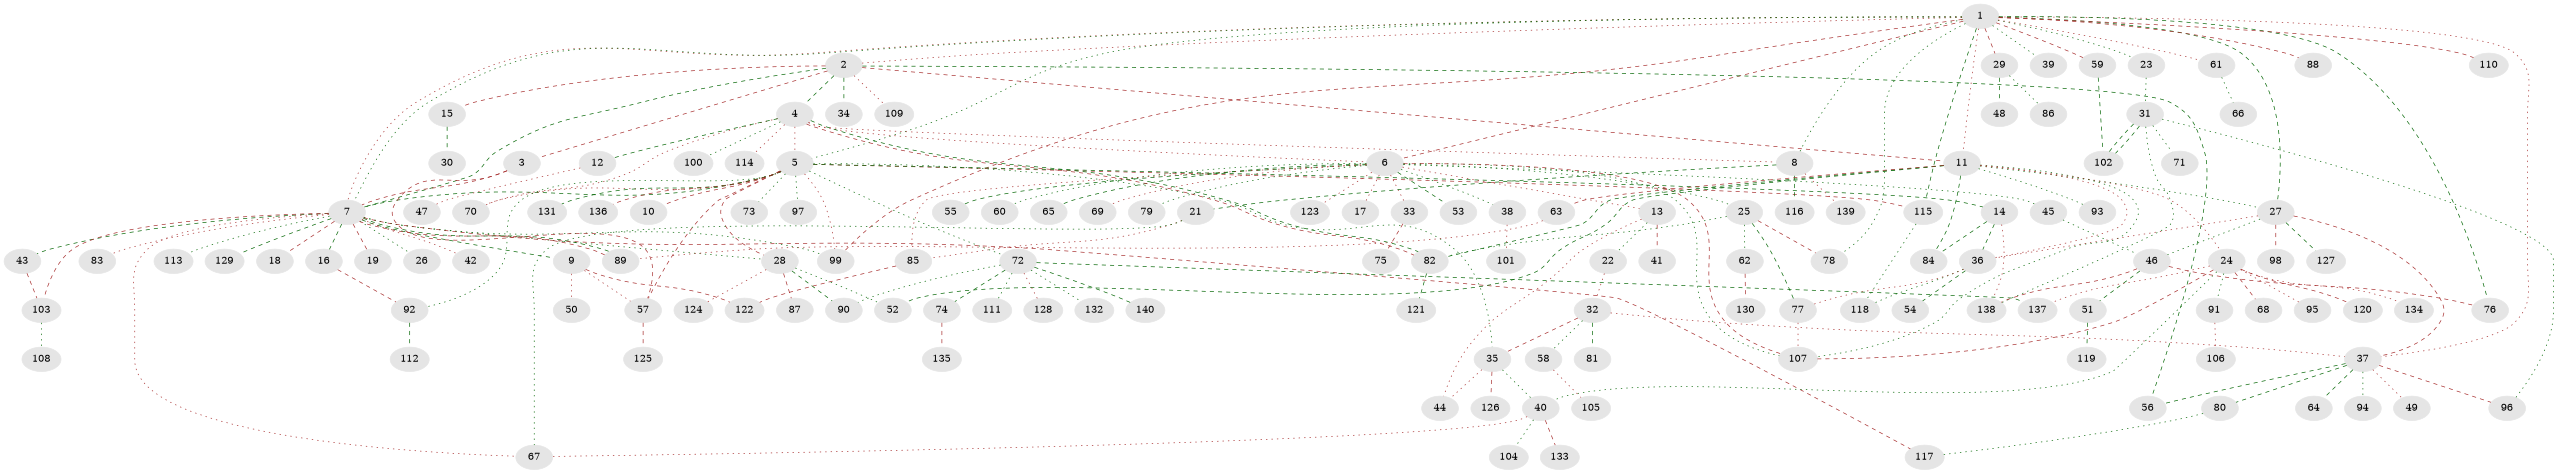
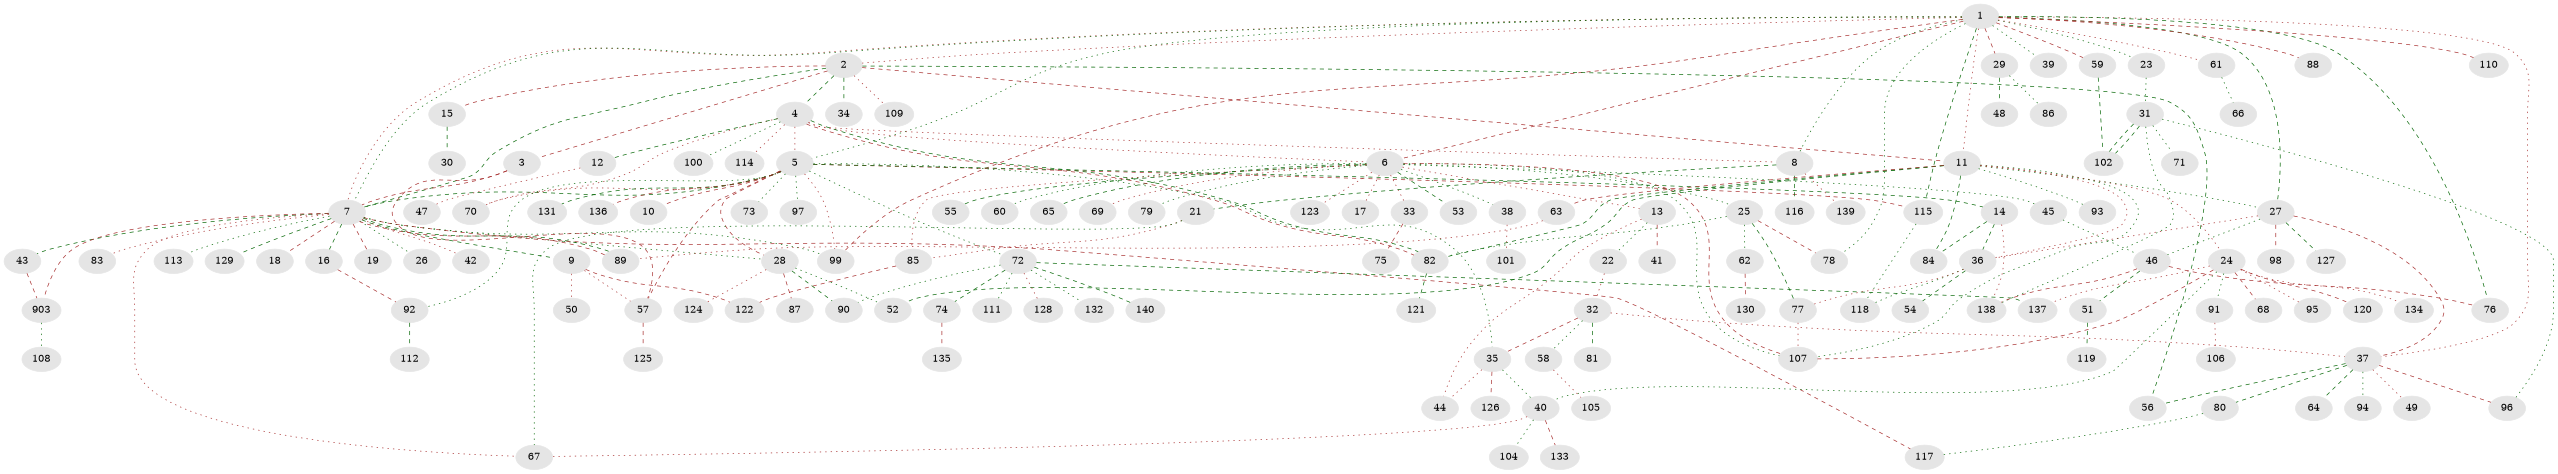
(42, 310) -> (42, 310)
